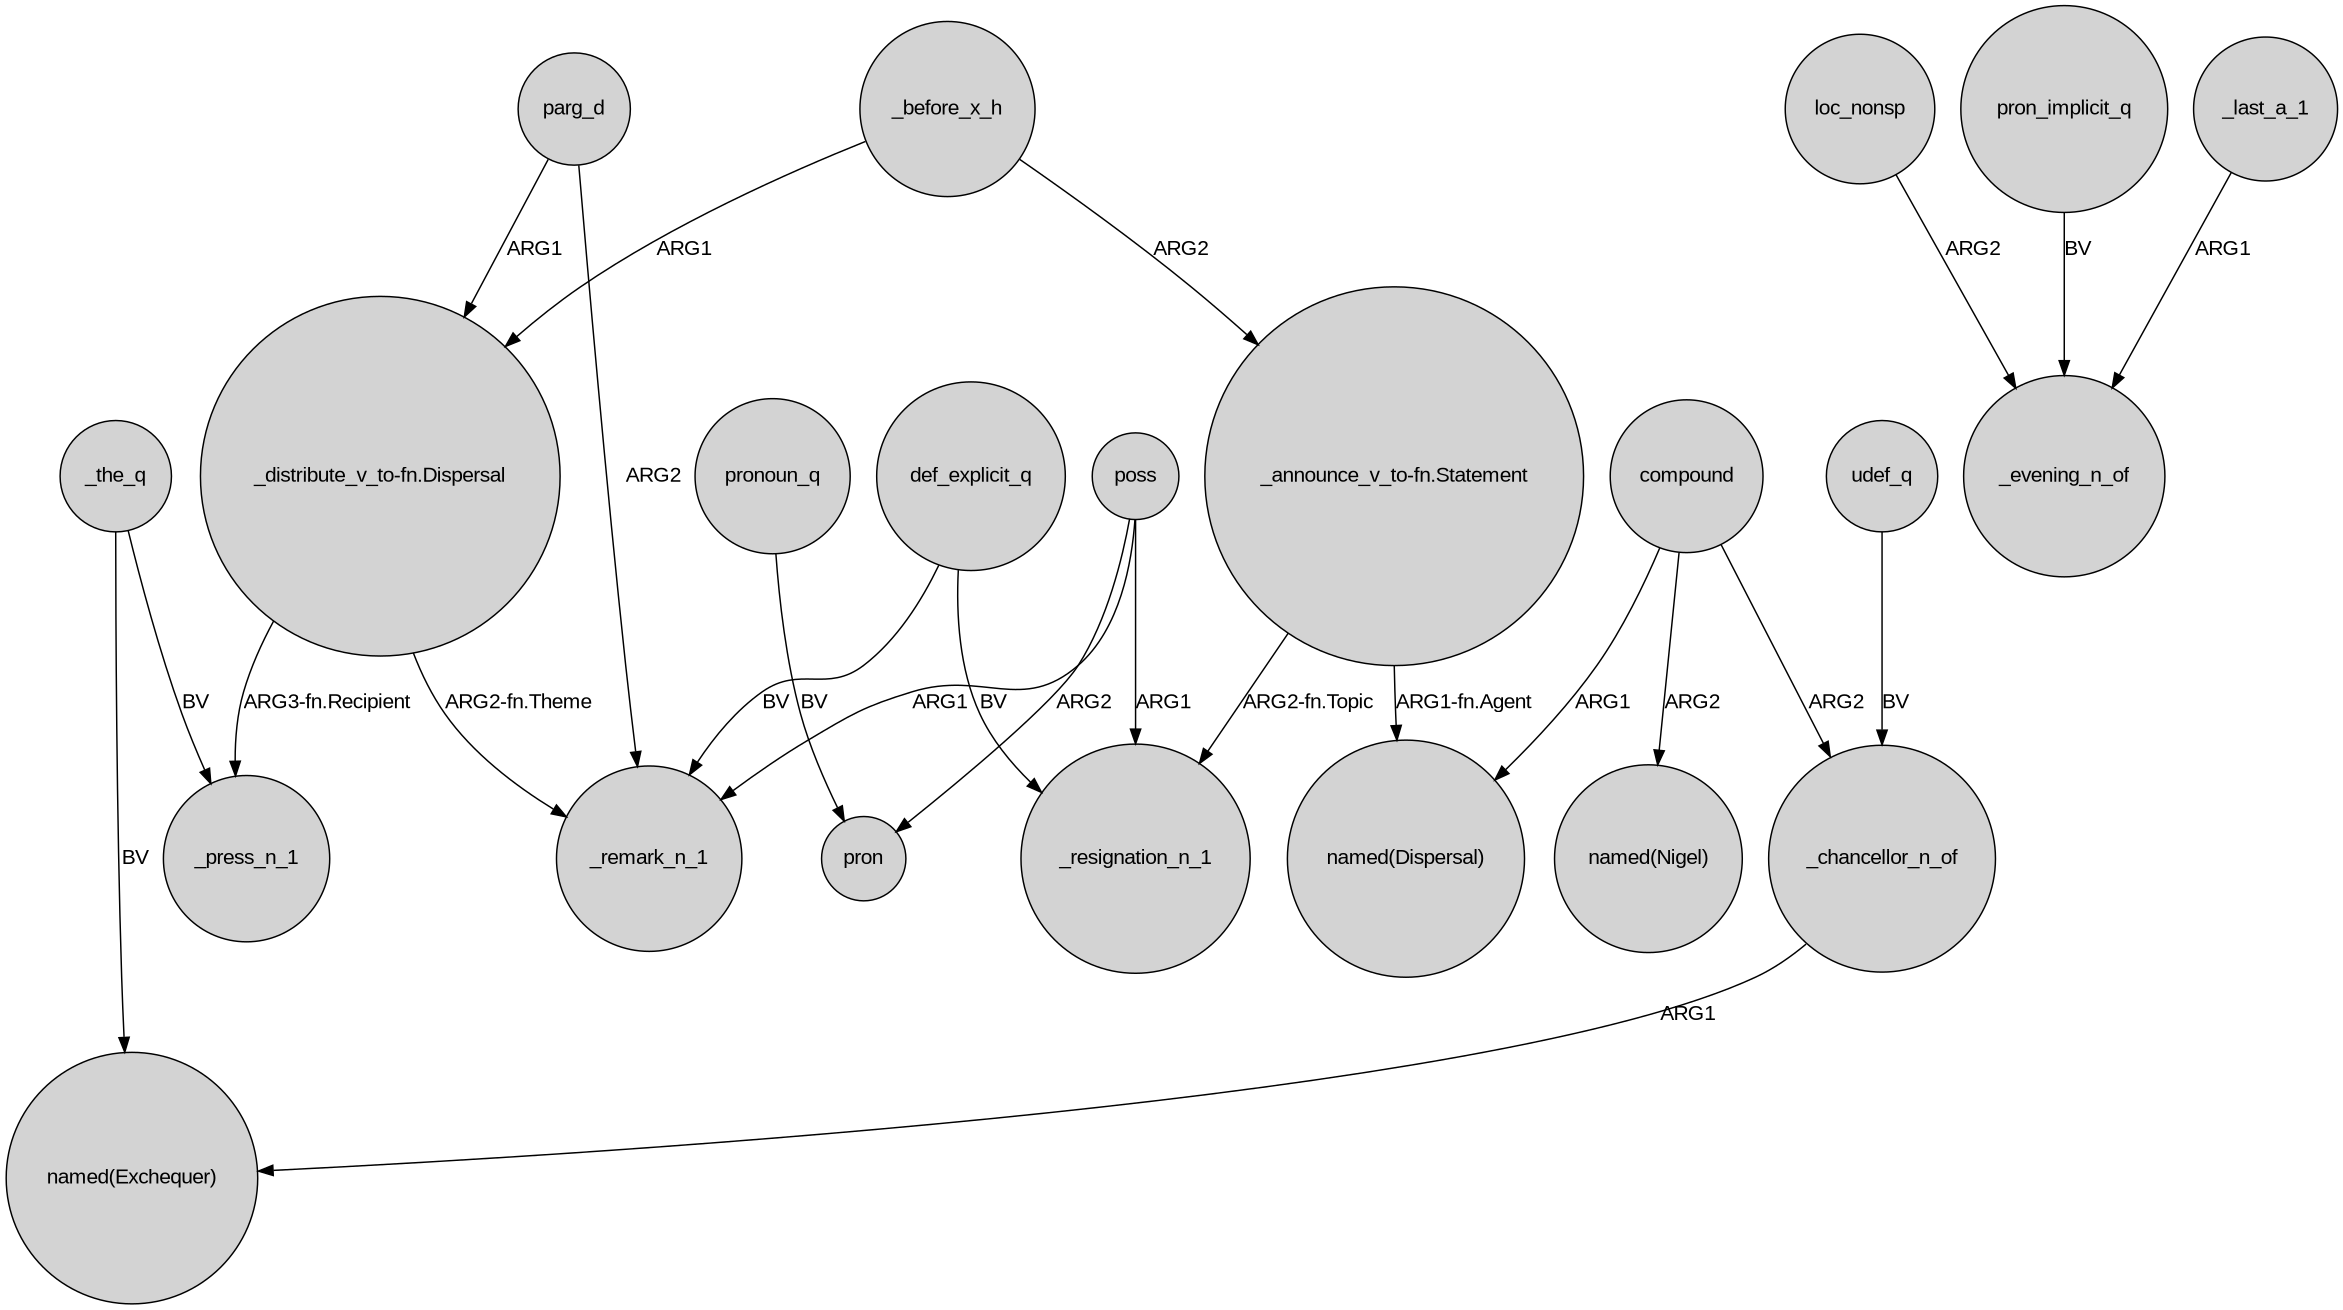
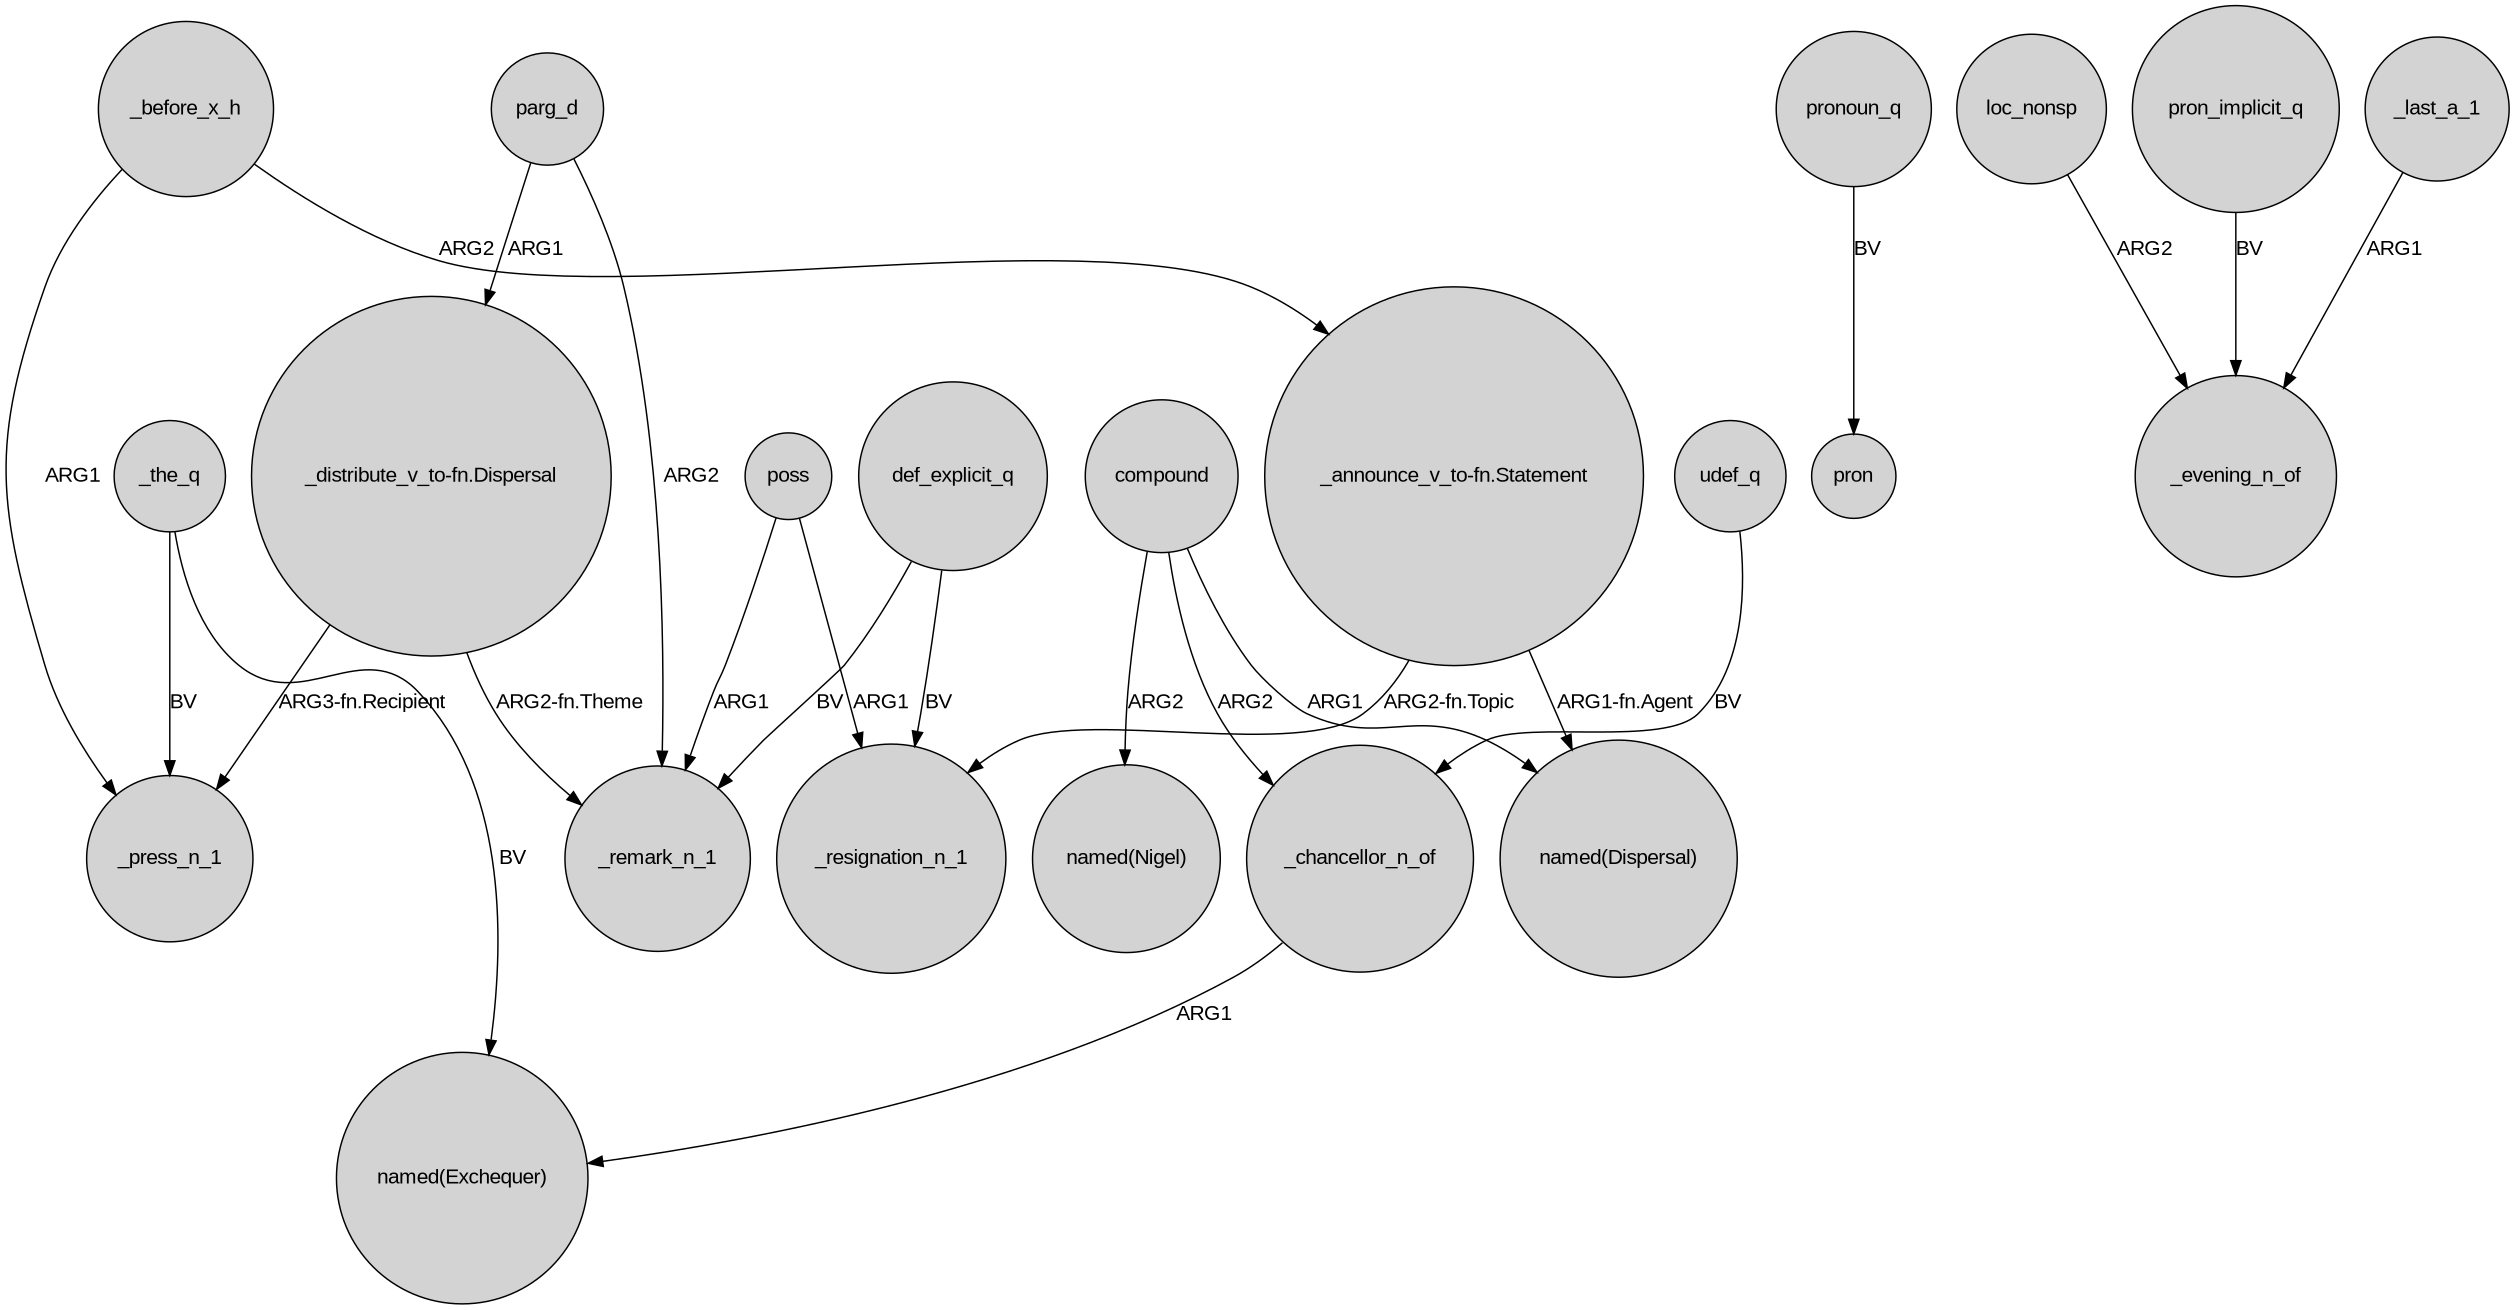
(683, 225) -> (6, 472)
(1054, 694) -> none
